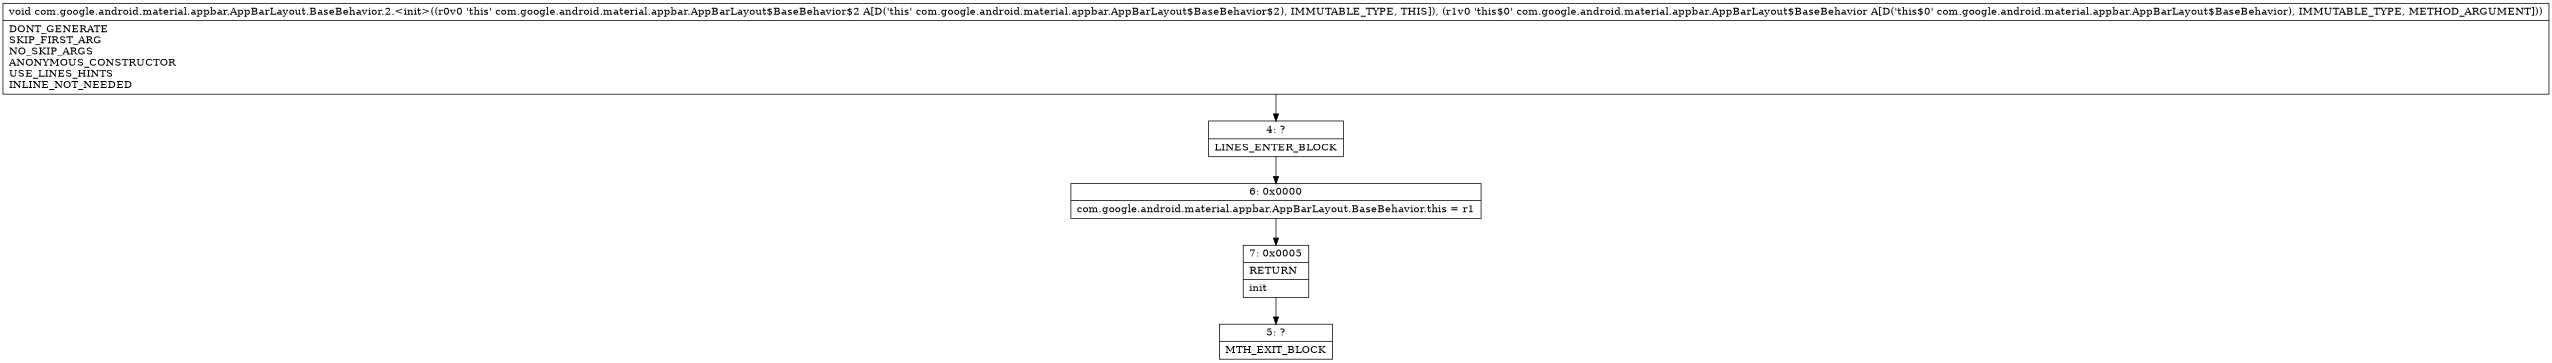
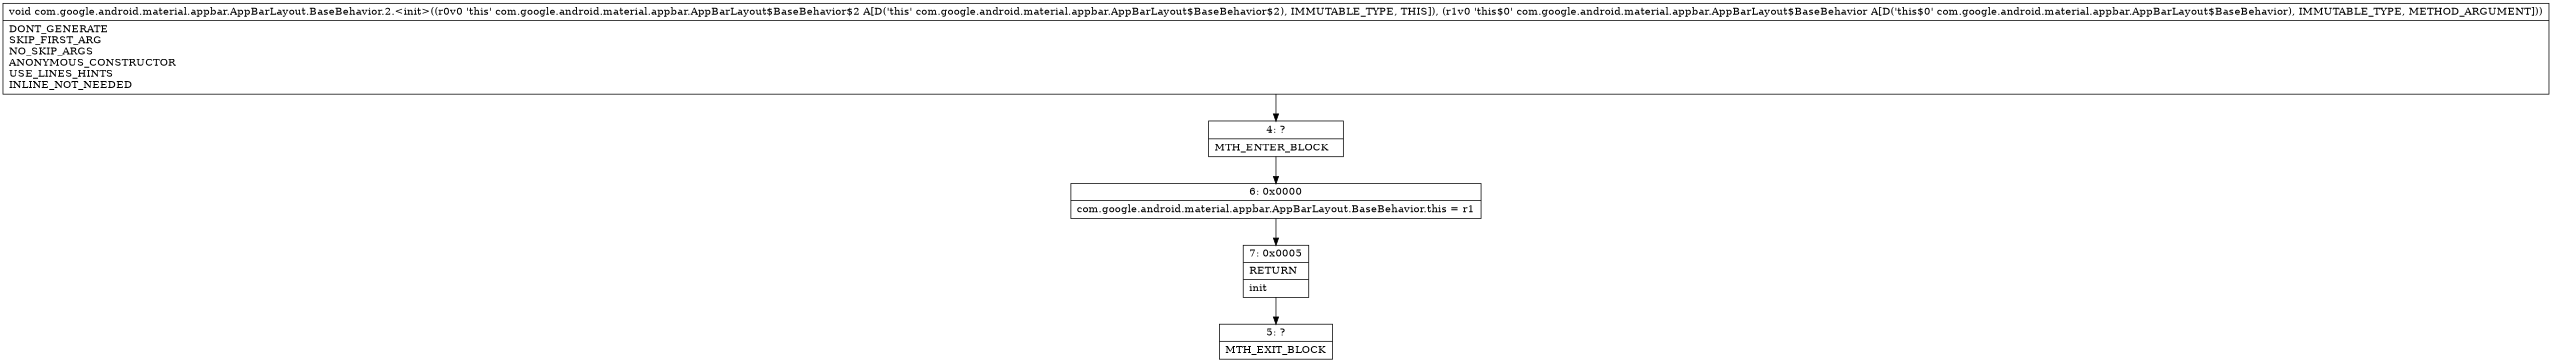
(1276, 147) -> (1272, 147)
